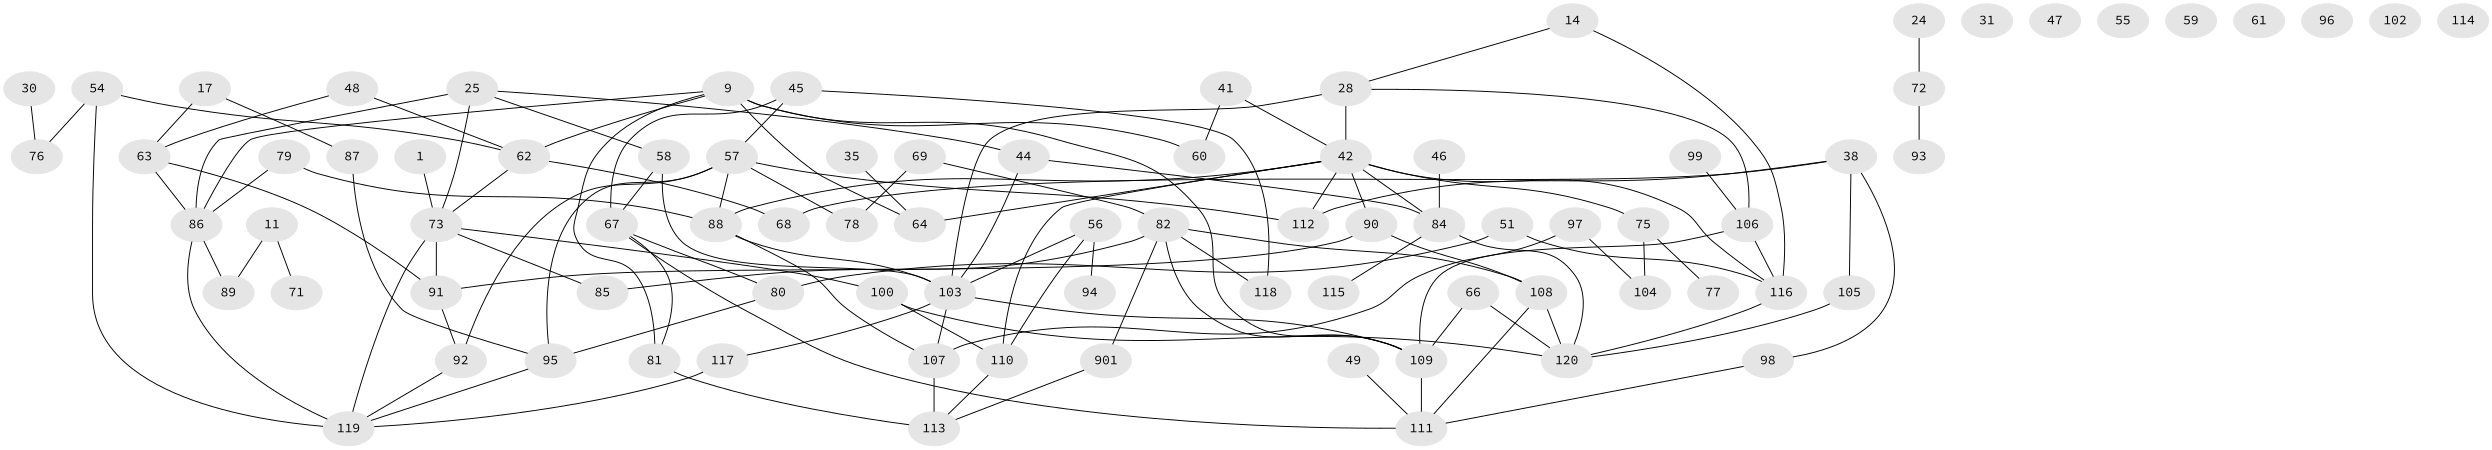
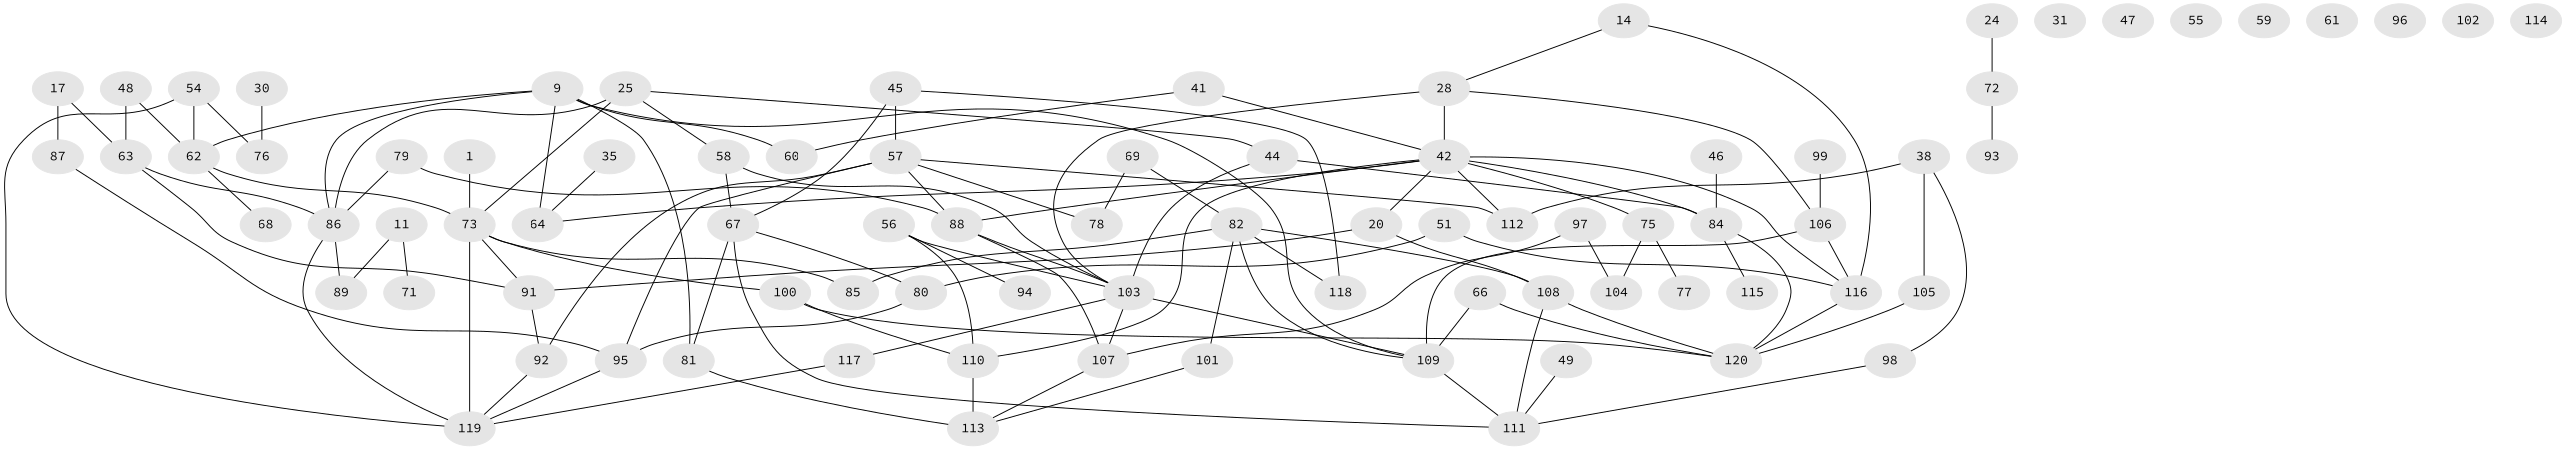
(1314, 179) -> none
(1371, 225) -> (1376, 225)
(1106, 361) -> (1207, 361)
